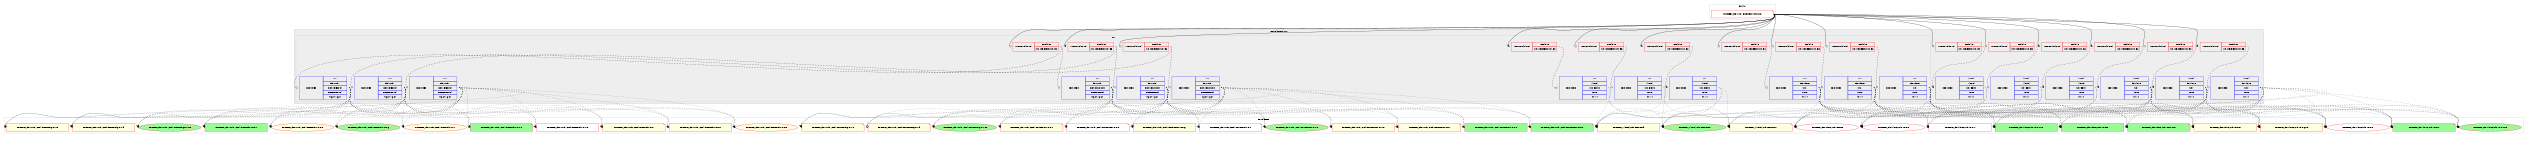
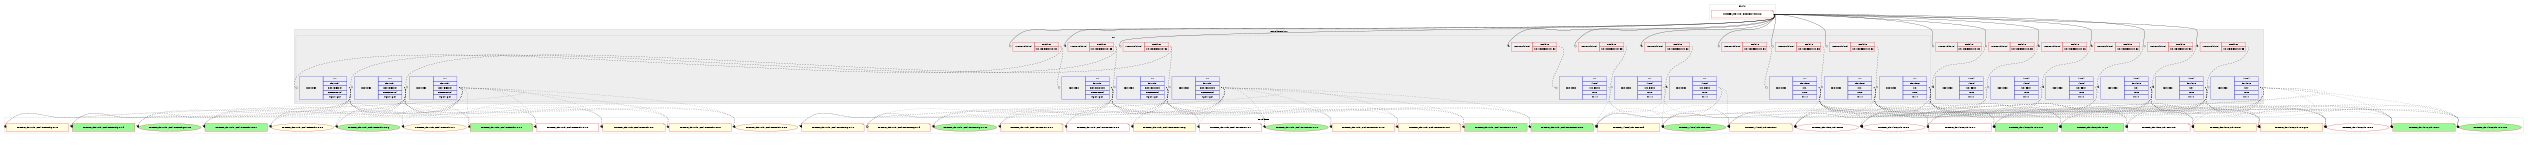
(104, 127) -> (104, 127)
(2159, 127) -> (2159, 127)
